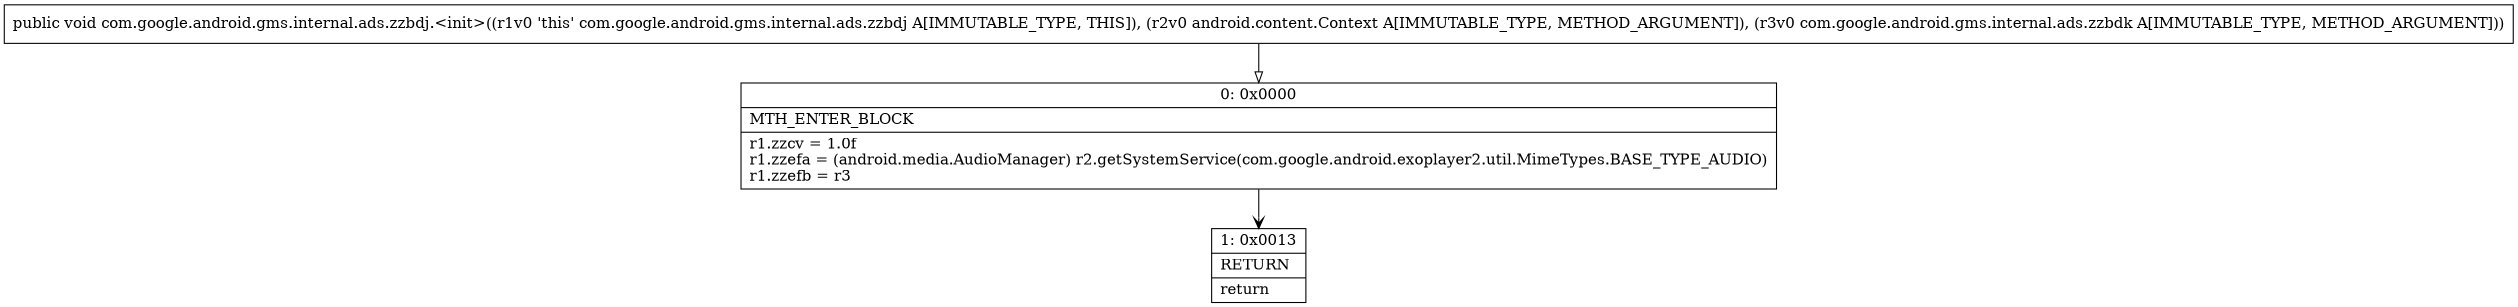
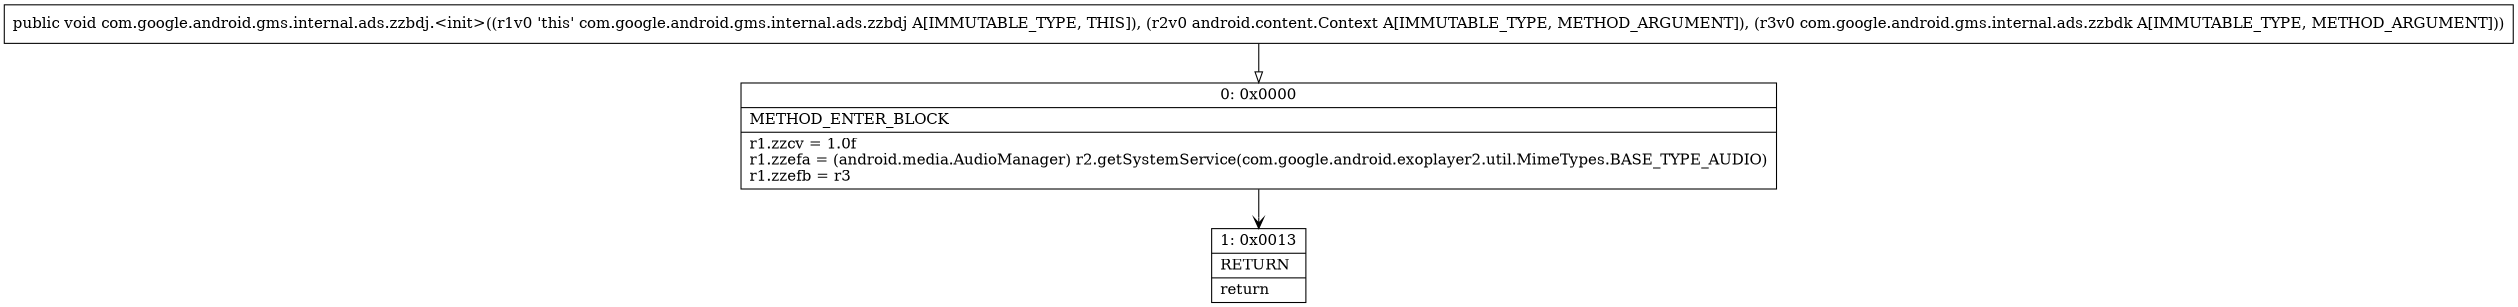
(832, 119) -> (850, 119)
